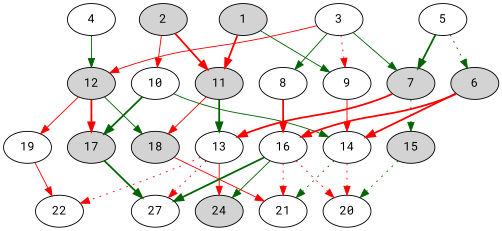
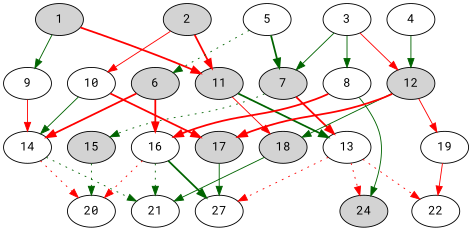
(342, 47) -> none
(127, 111) -> (149, 112)
(219, 173) -> (354, 175)
(283, 175) -> (155, 175)
(120, 176) -> (219, 173)
(213, 176) -> (225, 176)
(254, 176) -> (381, 140)
